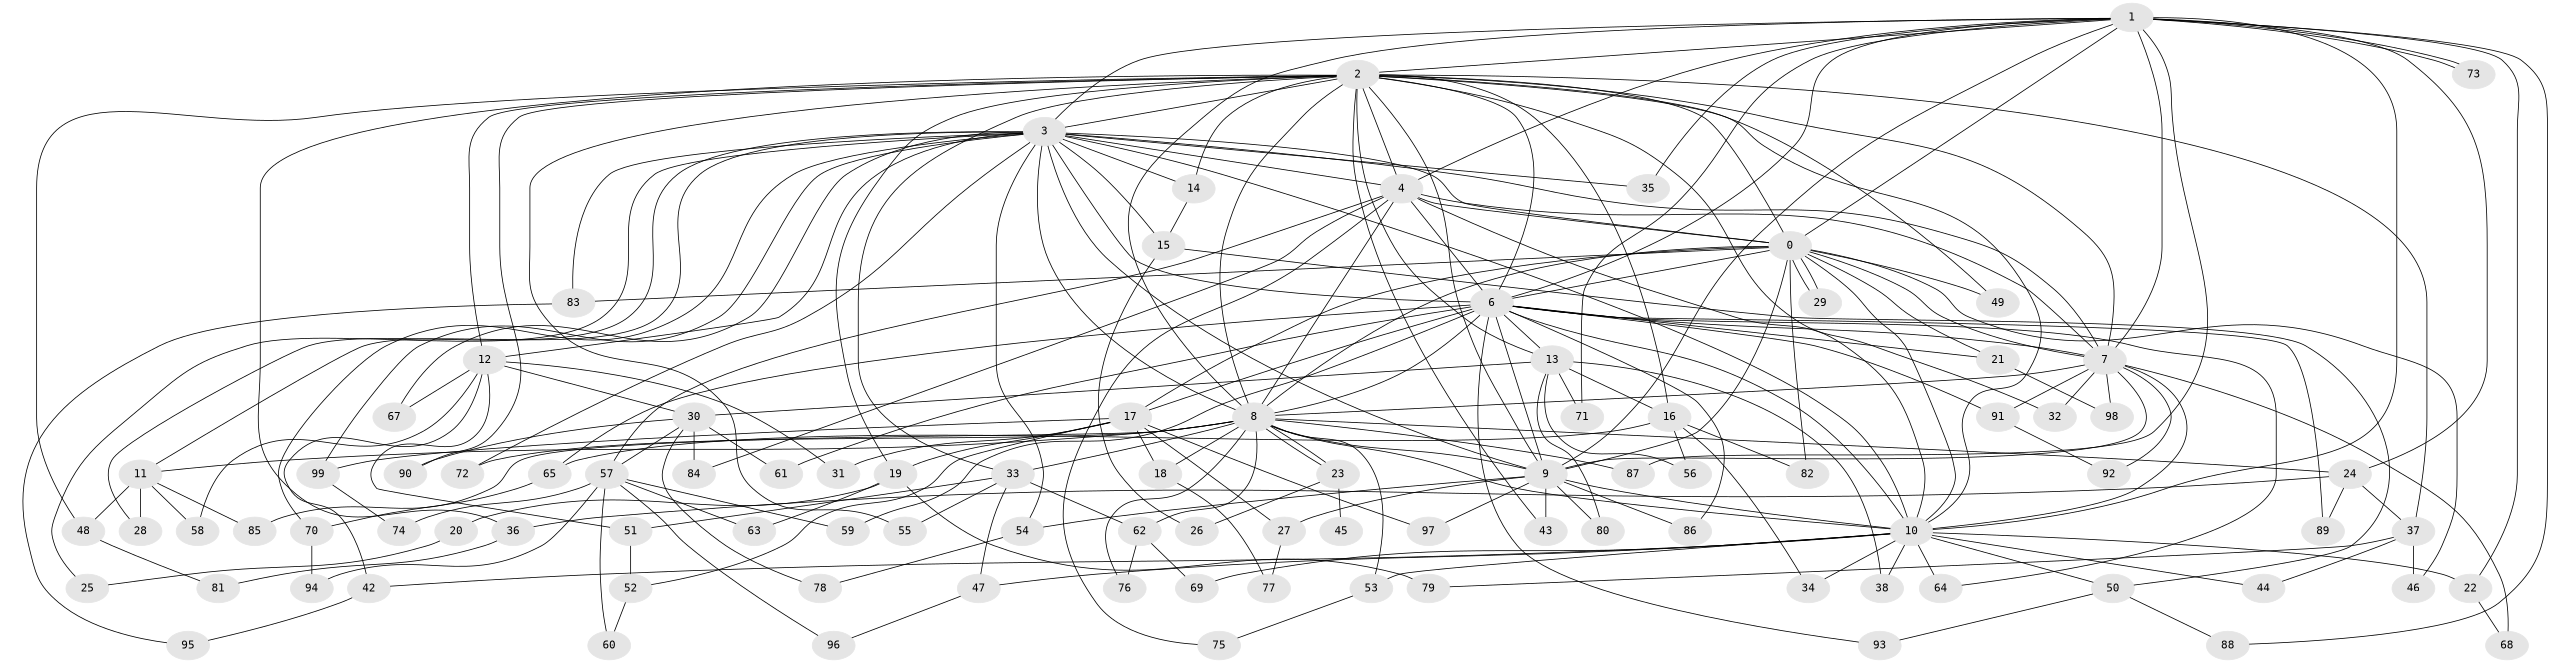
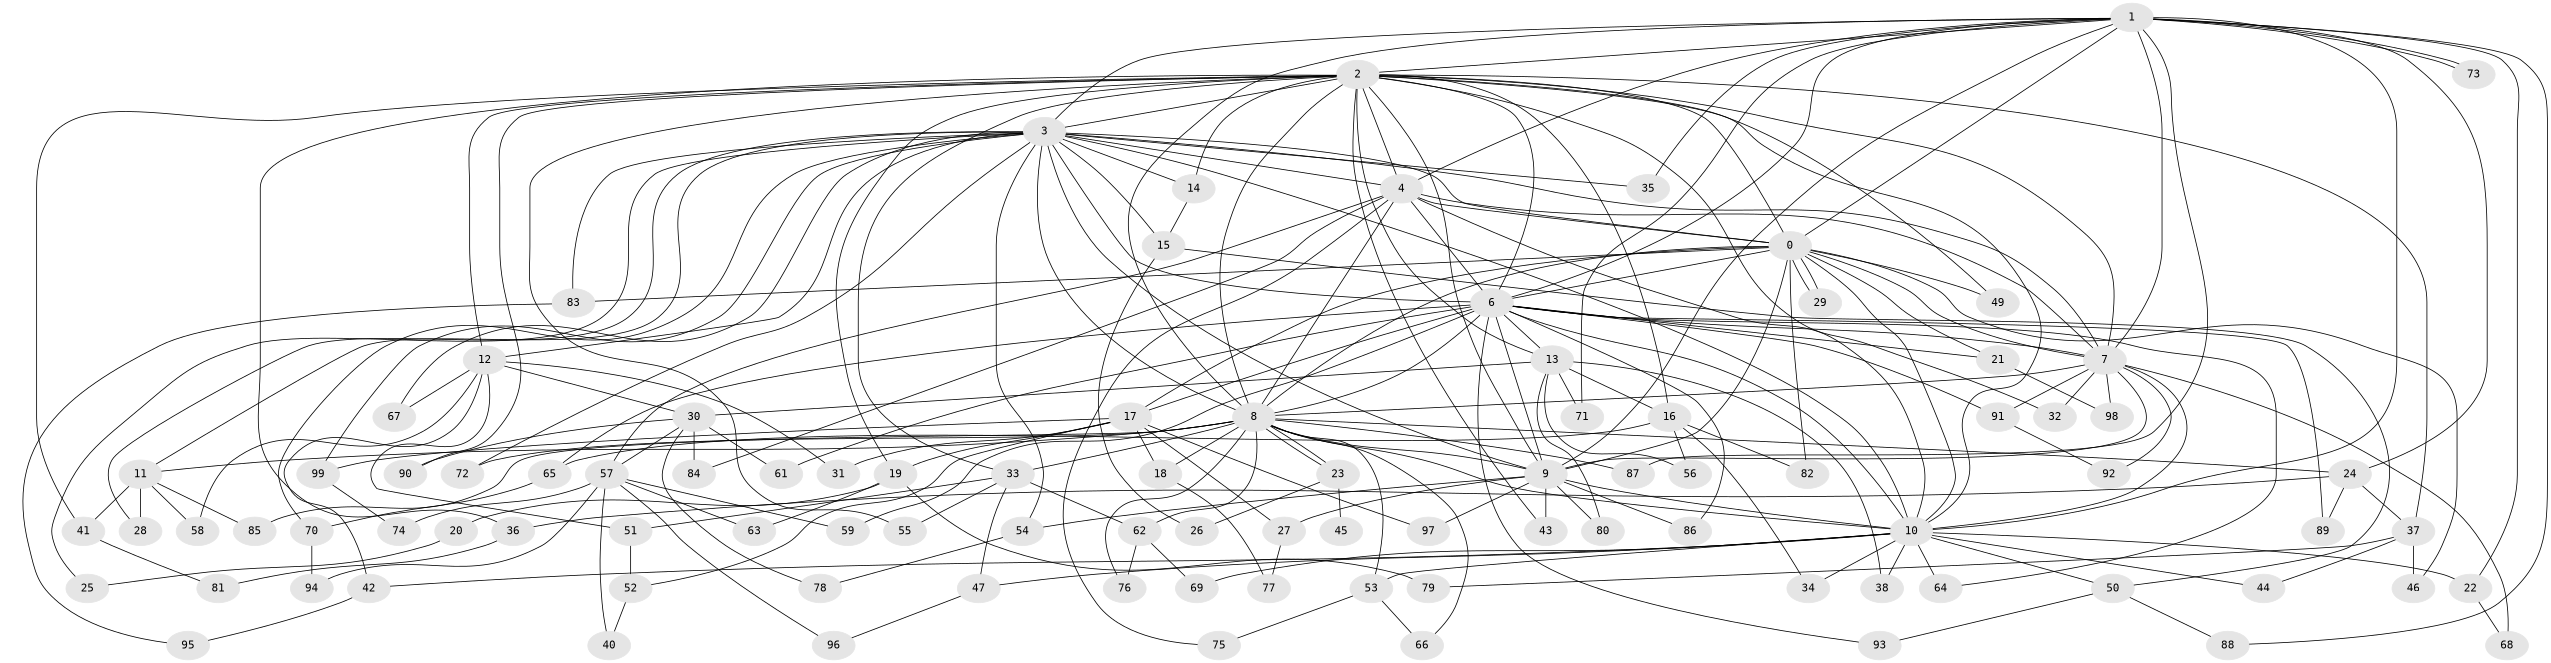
(83, 531) -> (83, 531)
(609, 646) -> (609, 646)
none -> (1422, 646)
